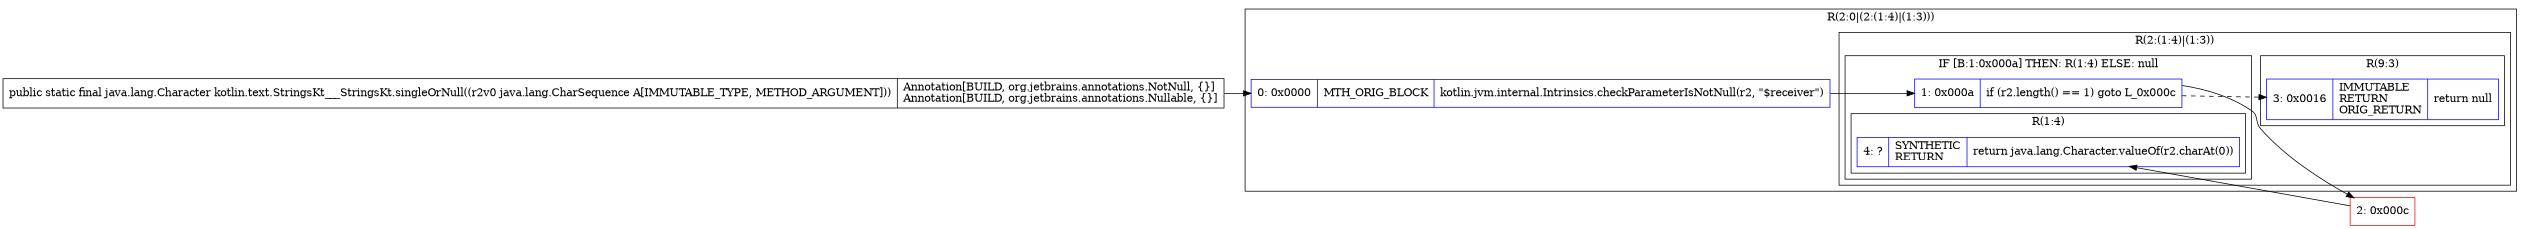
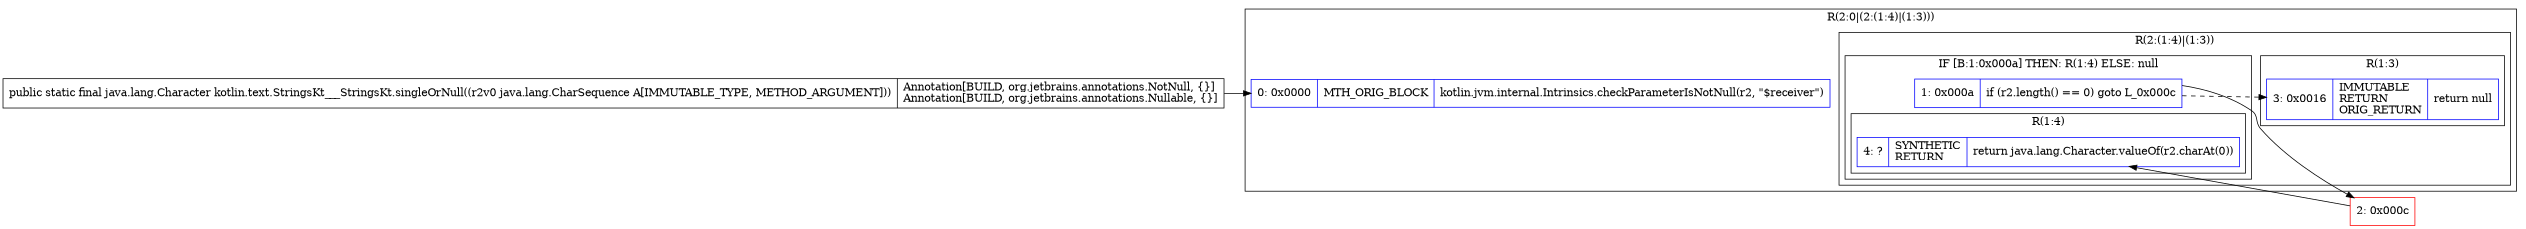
(2383, 64) -> (2383, 64)
(1869, 93) -> none
(2081, 93) -> (2081, 93)
